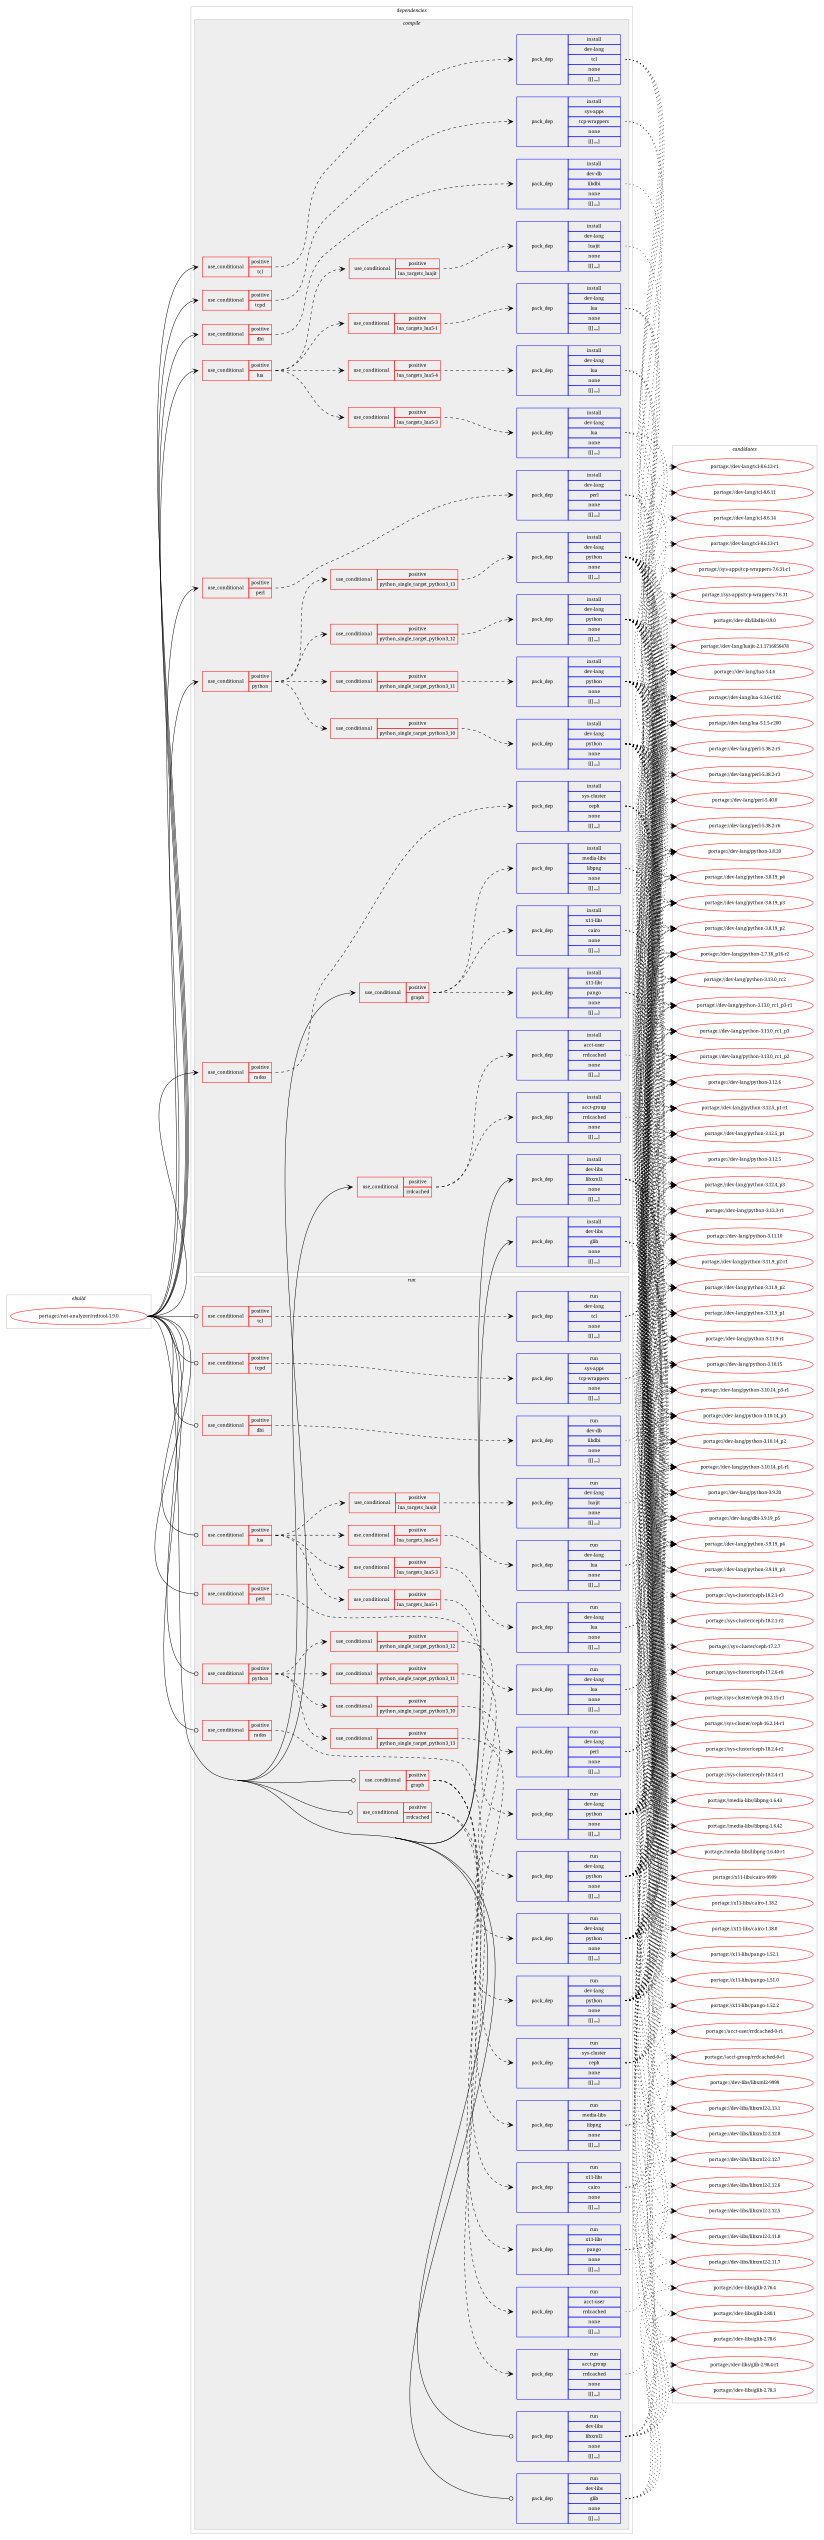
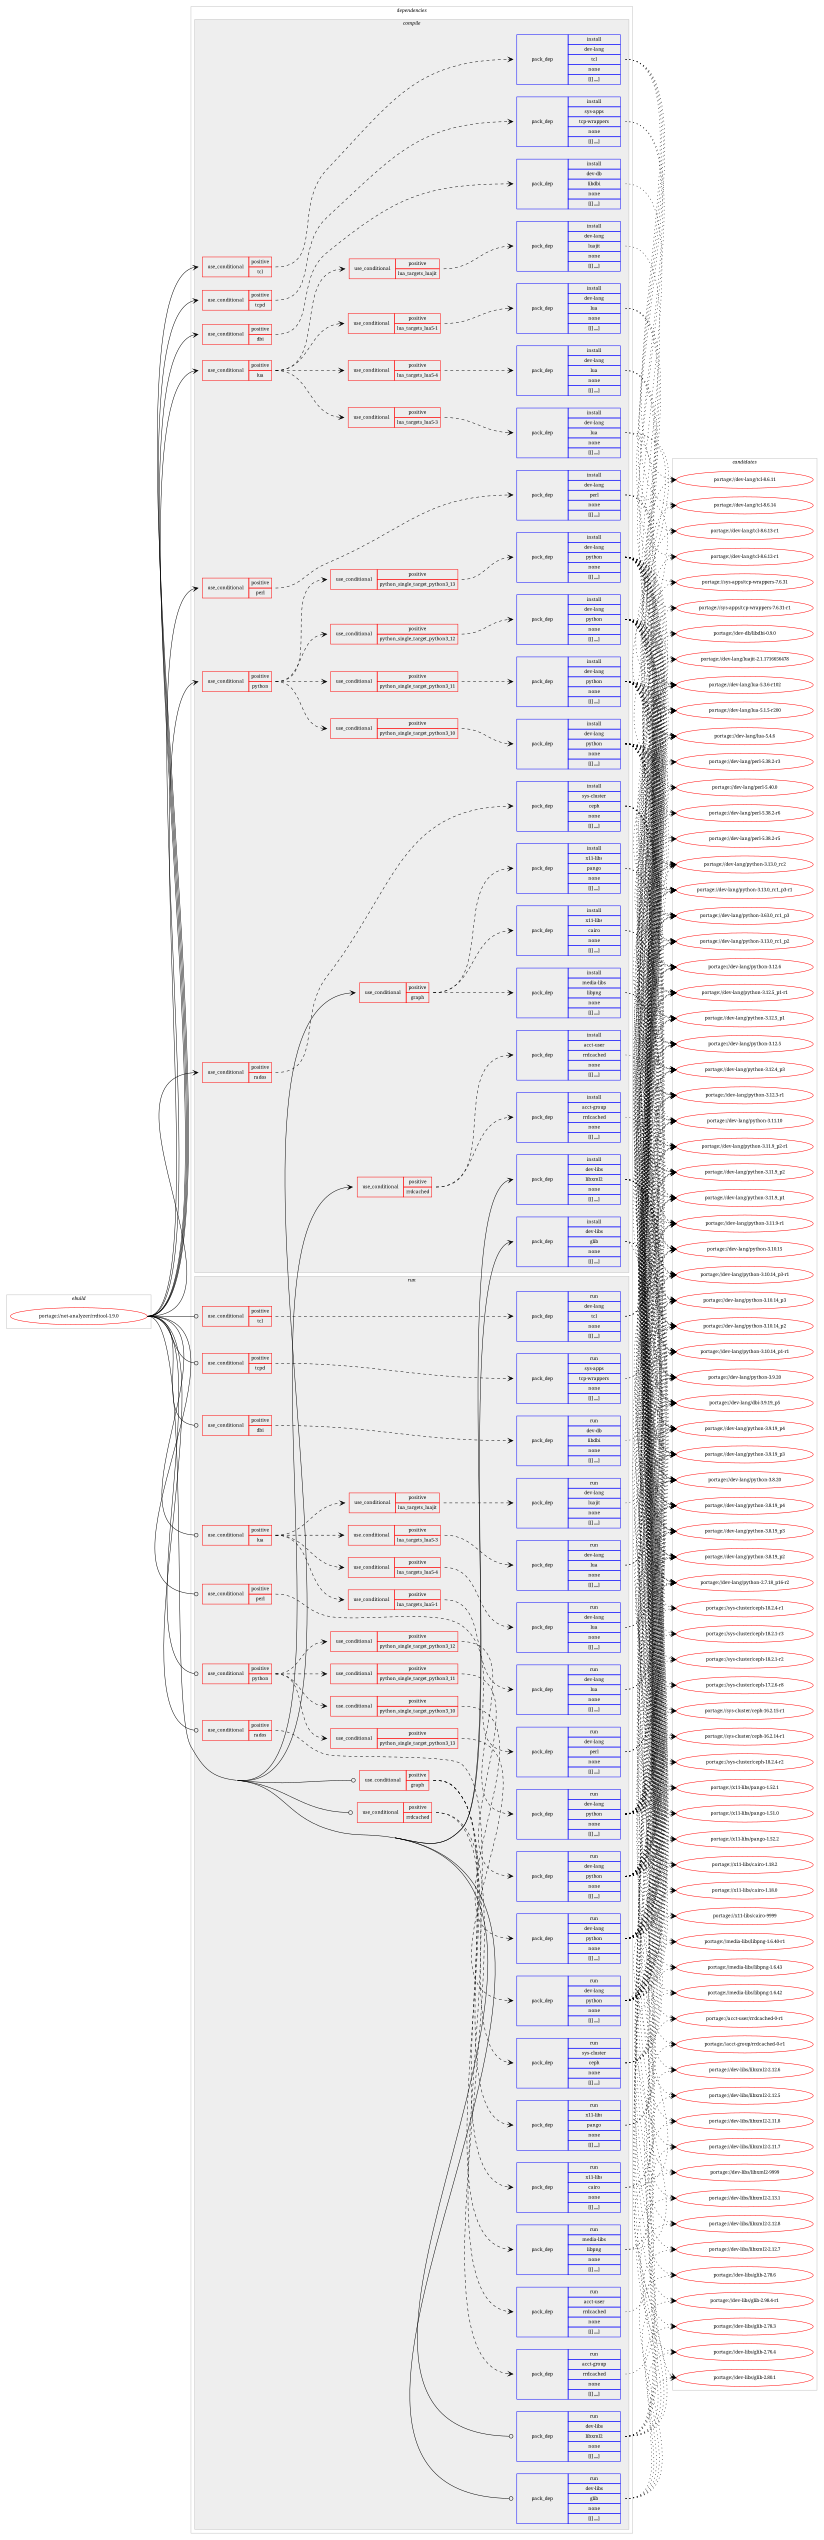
(745, 1031) -> (745, 916)
(745, 1647) -> none
